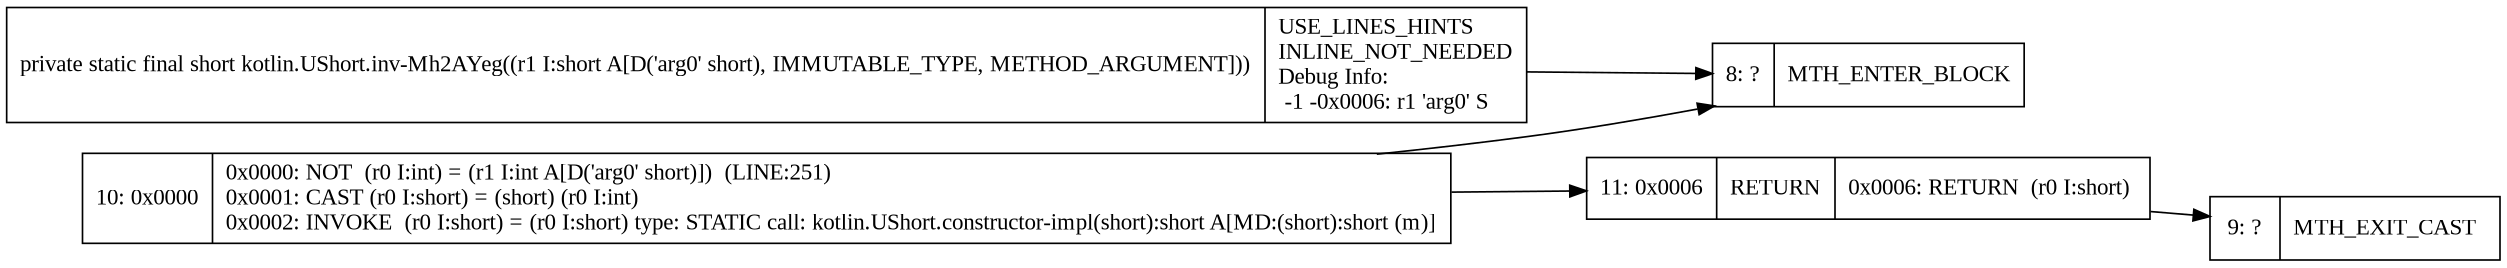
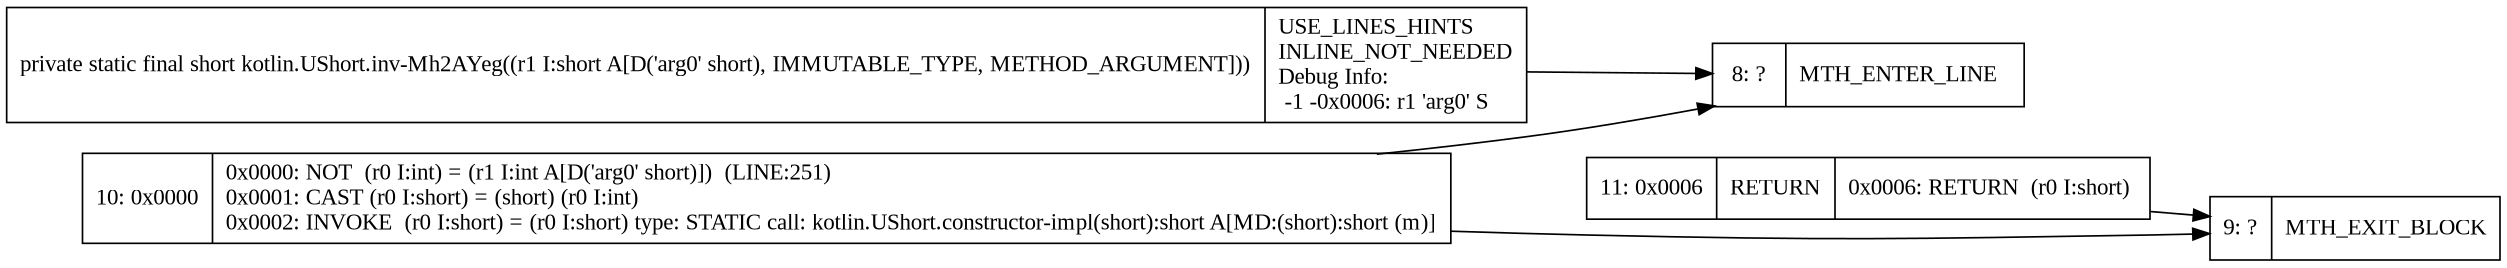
(1899, 74) -> (1898, 74)
(1510, 192) -> (1822, 239)
(2385, 228) -> (2386, 228)
